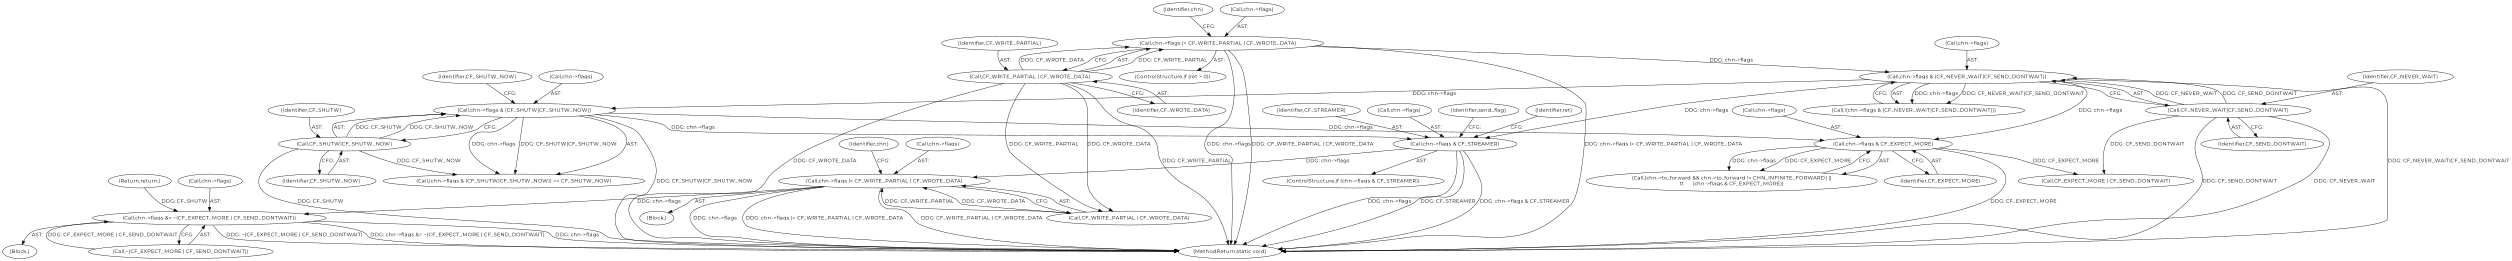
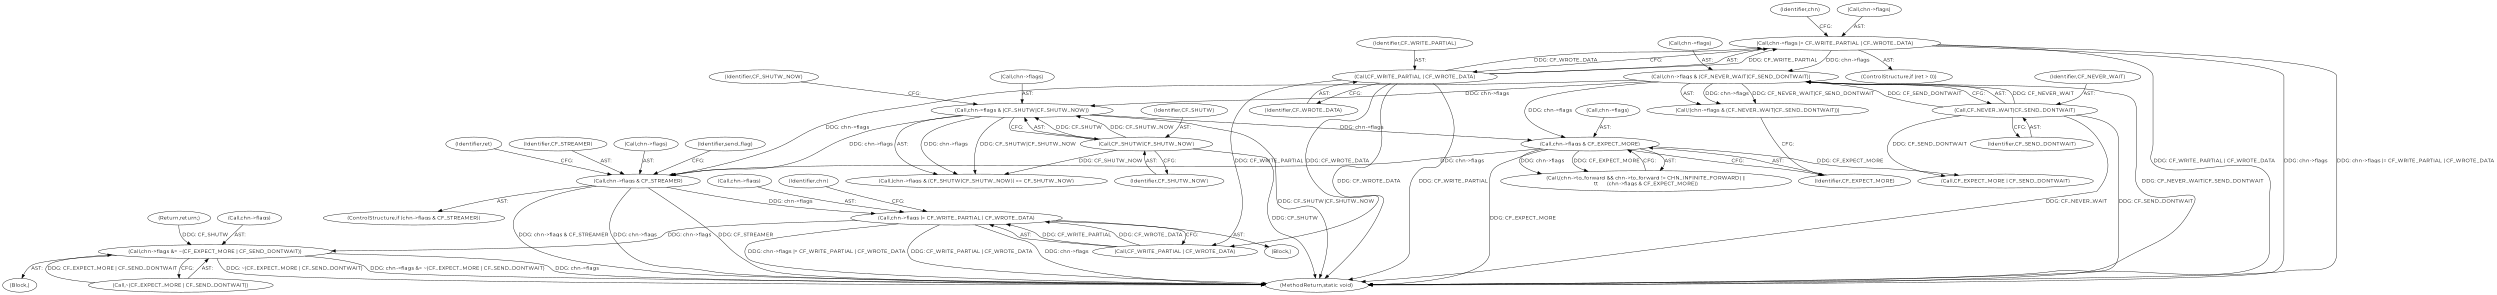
(1875, 91) -> (1784, 152)
none -> (1107, 166)
